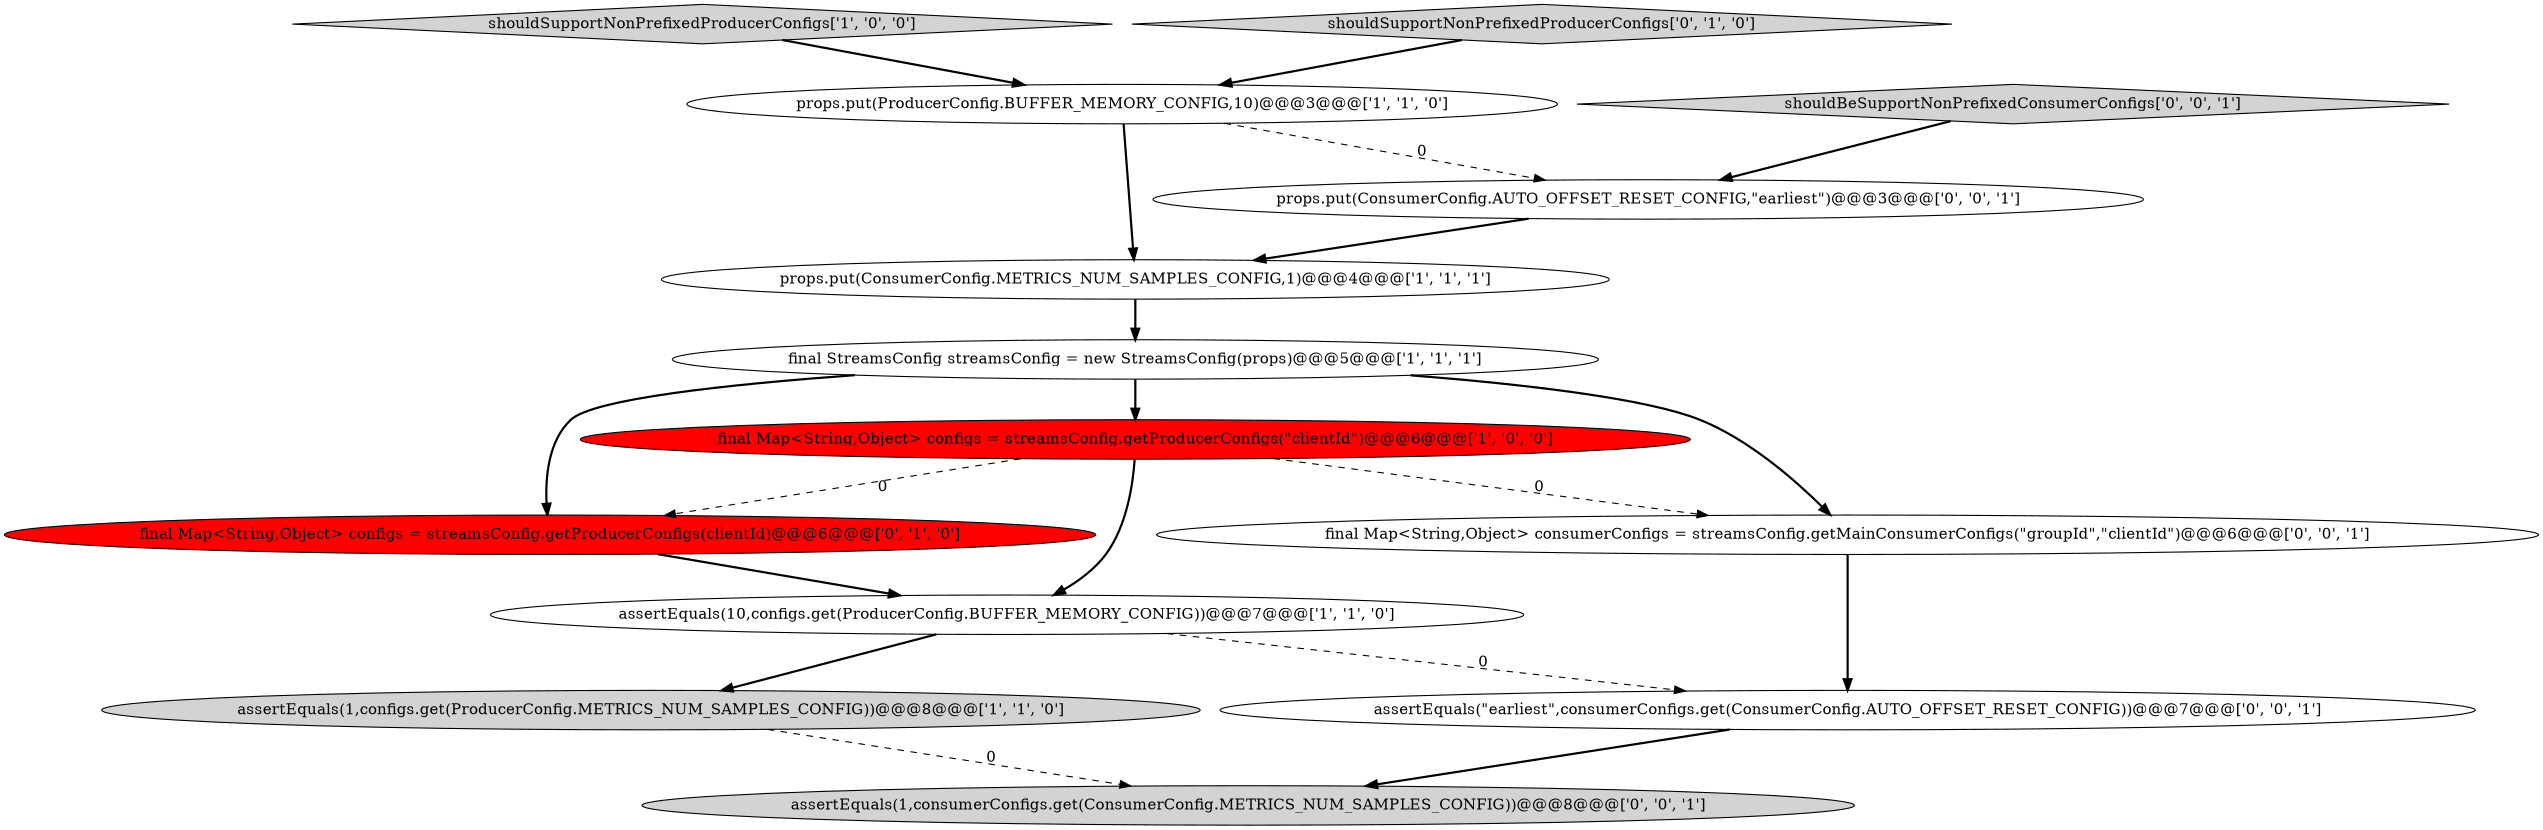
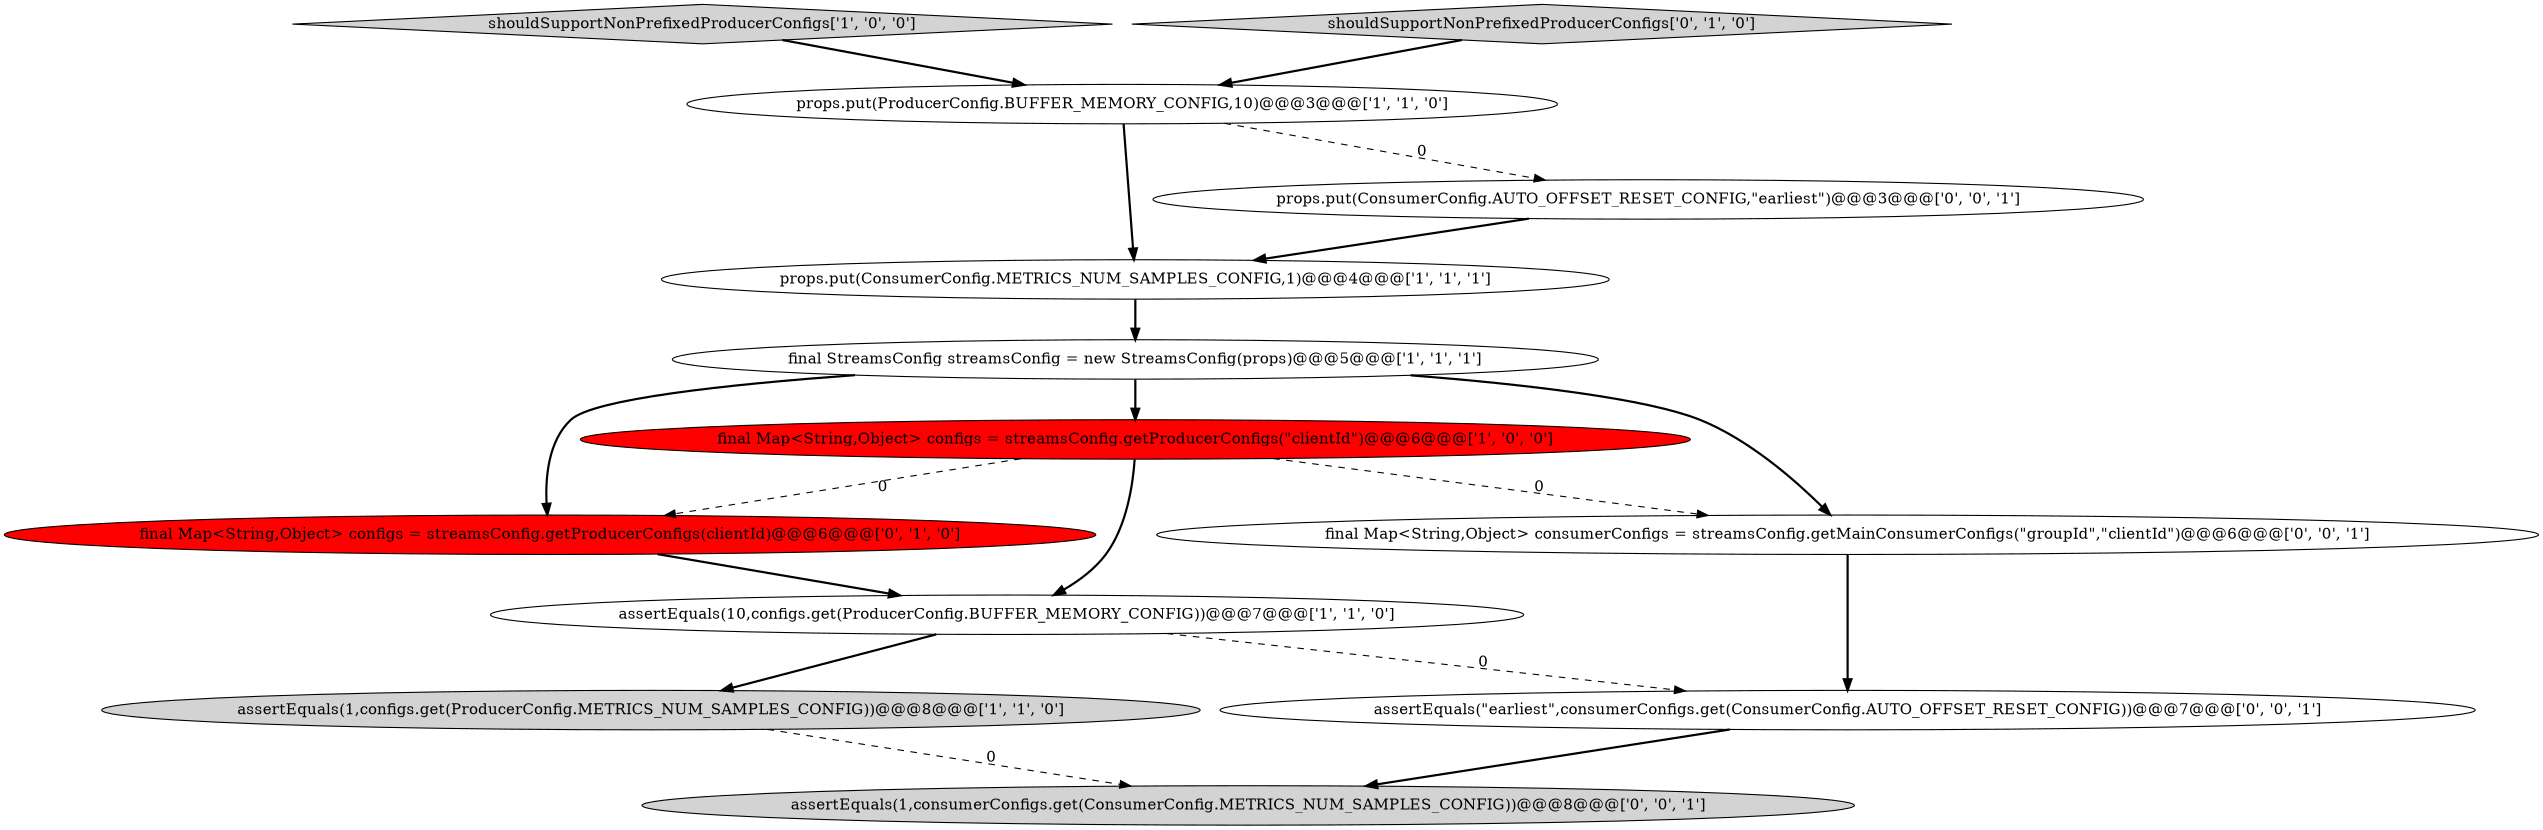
(2013, 104) -> none
